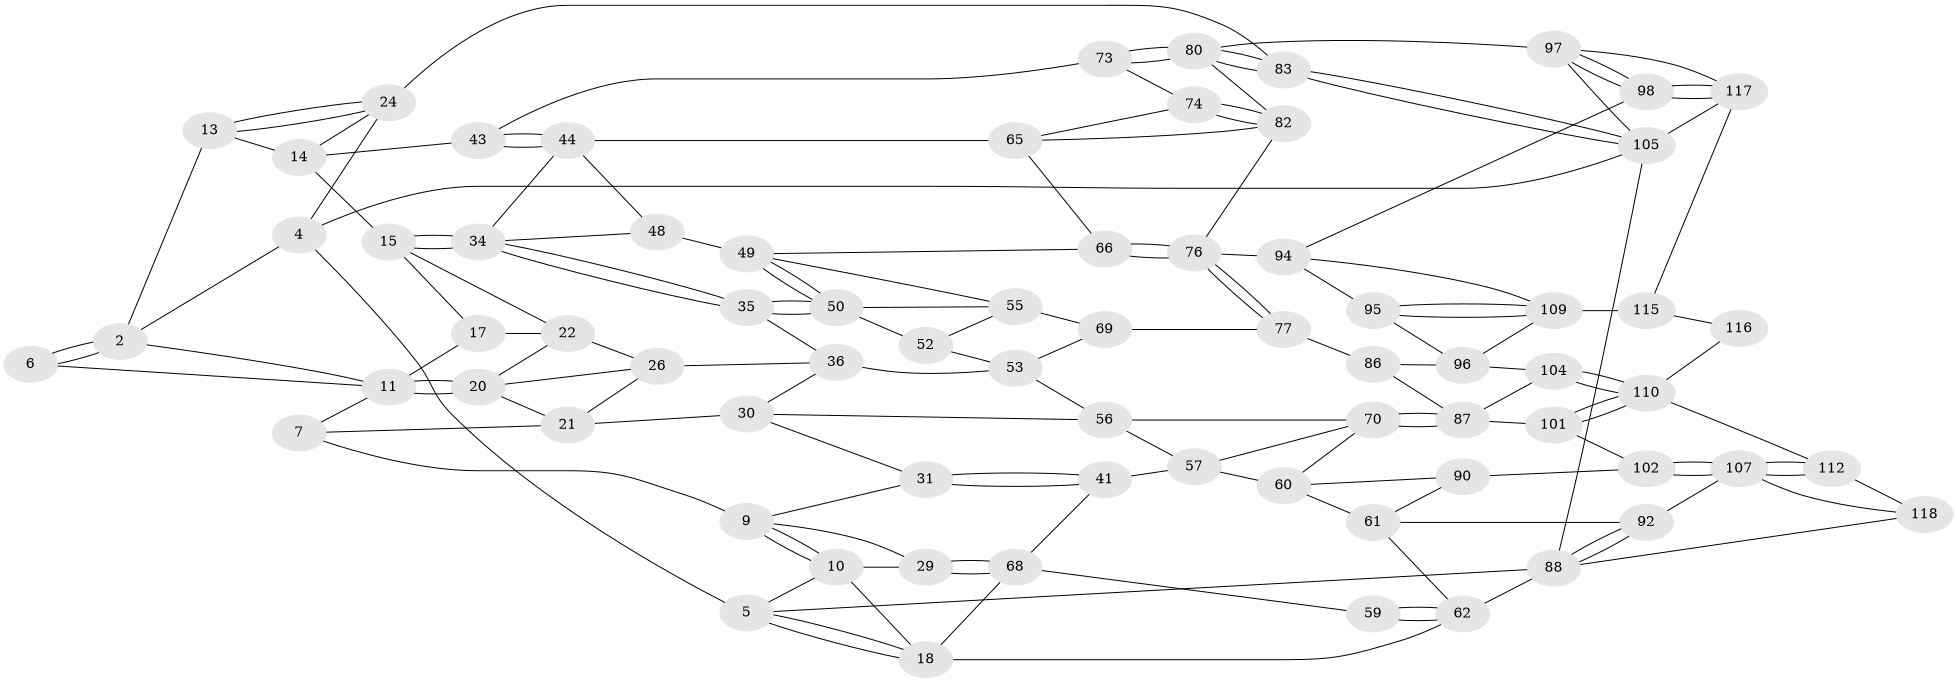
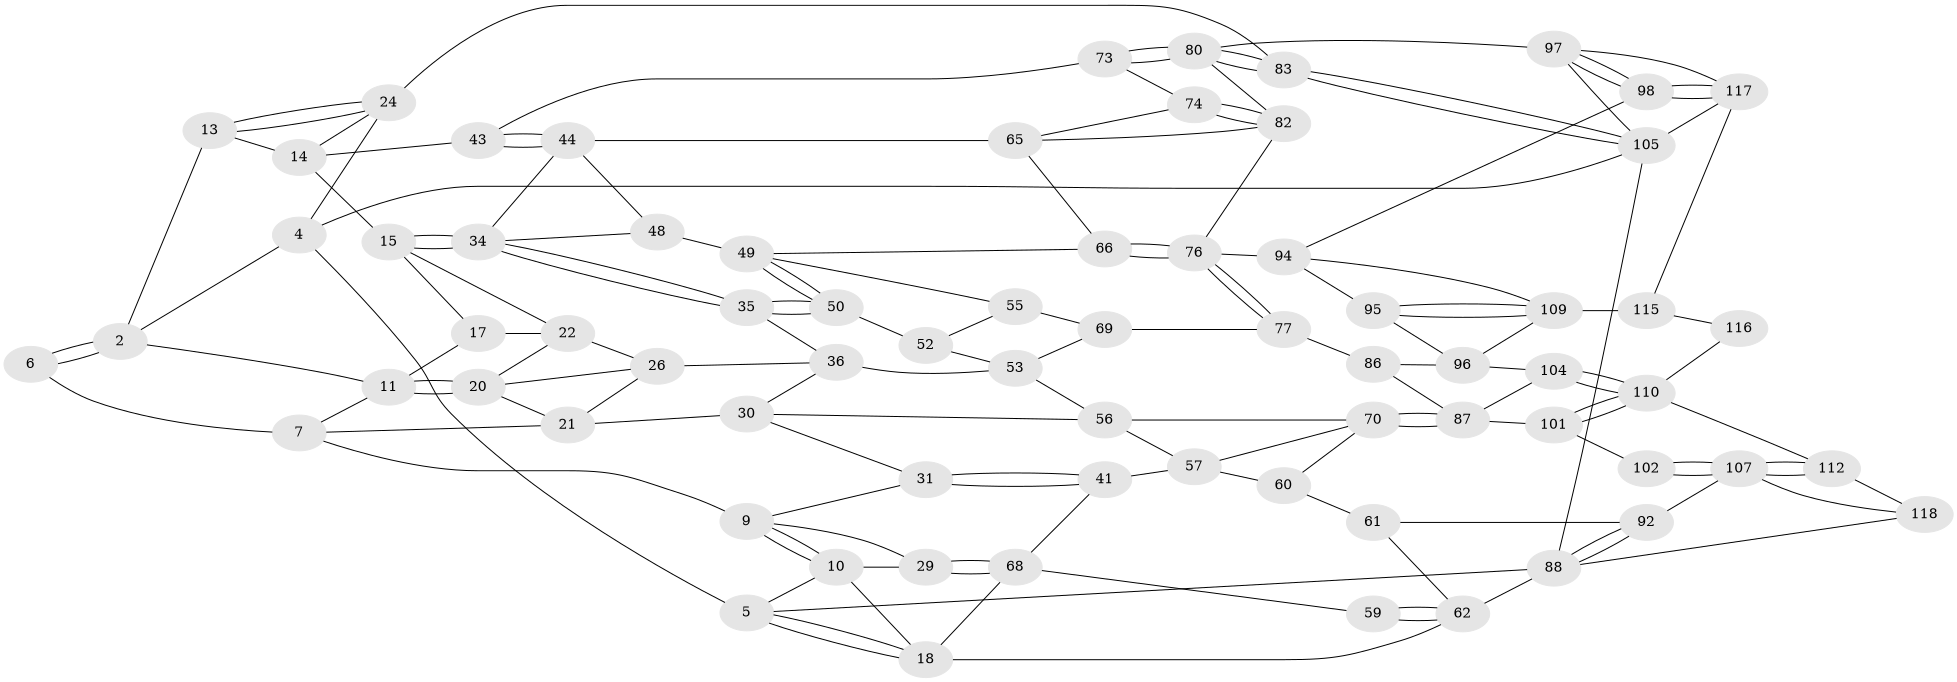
(926, 307) -> none
(210, 376) -> (157, 418)
(1463, 477) -> none
